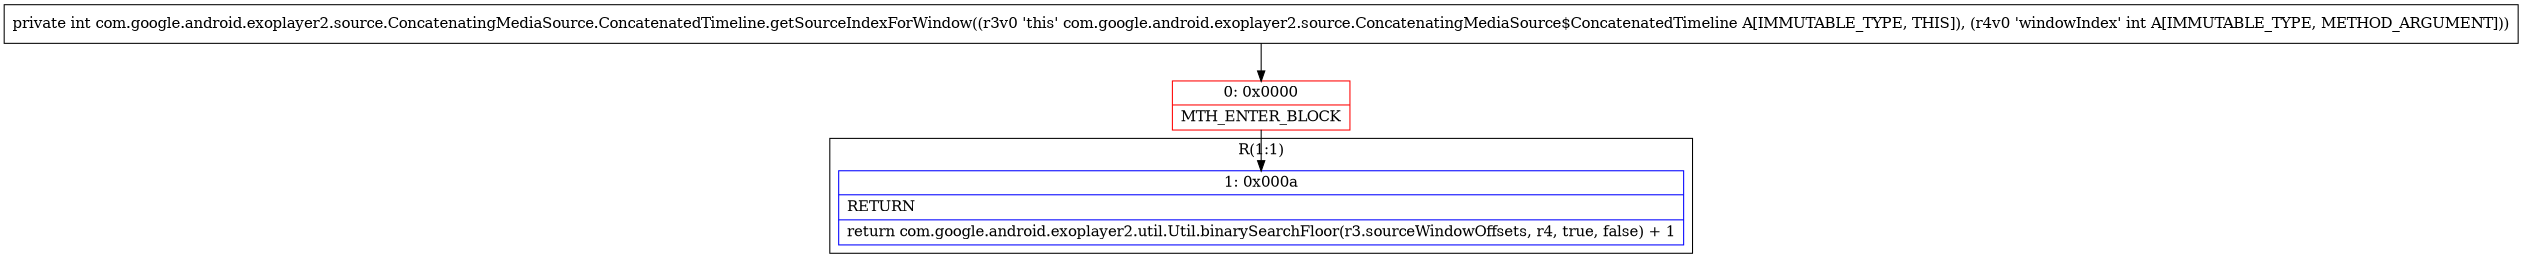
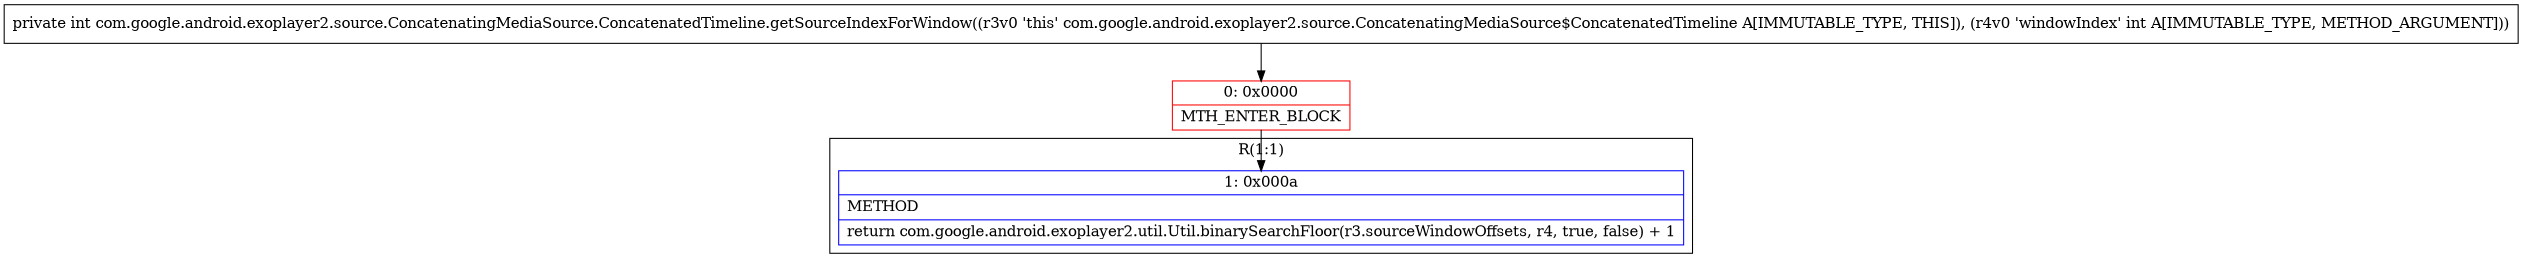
(881, 207) -> (883, 207)
